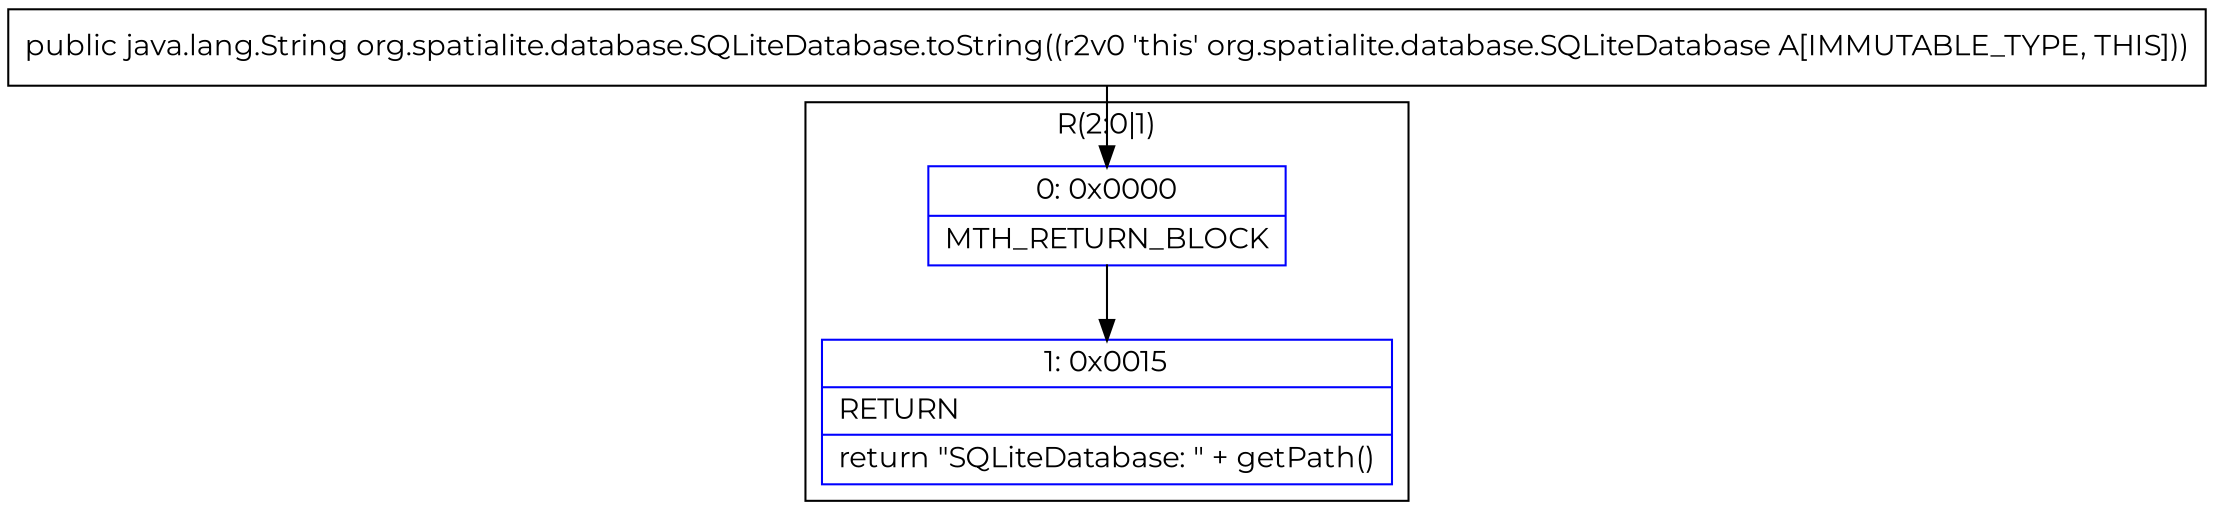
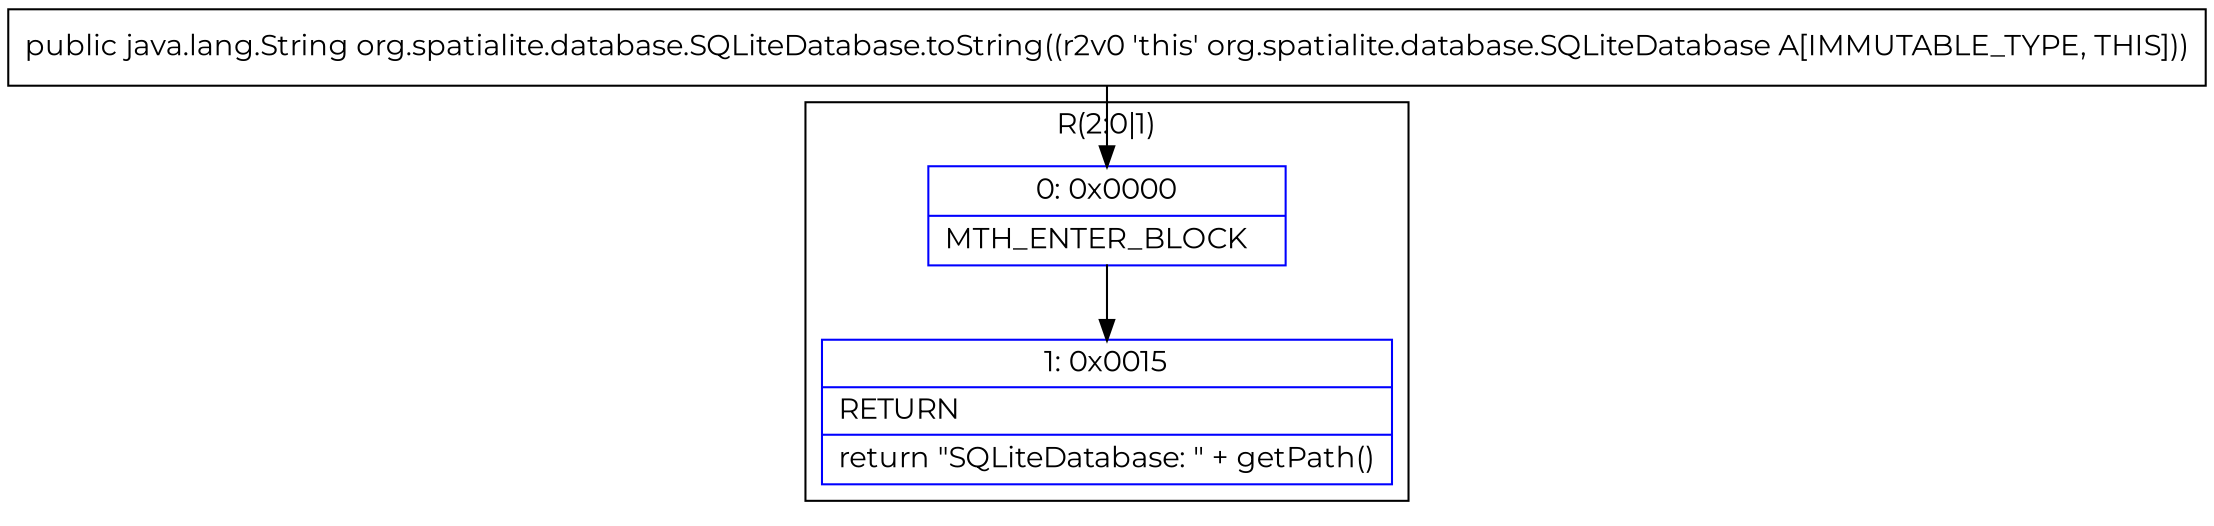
(1107, 240) -> (1097, 240)
